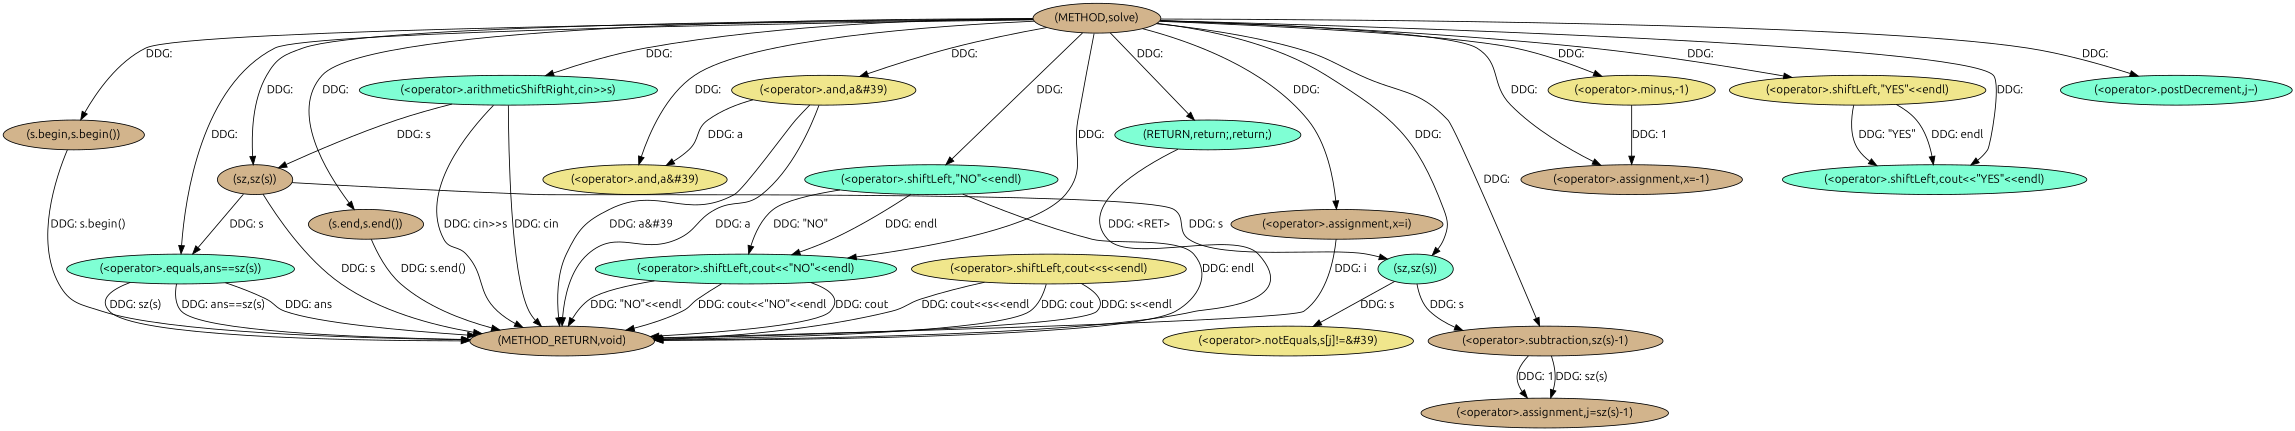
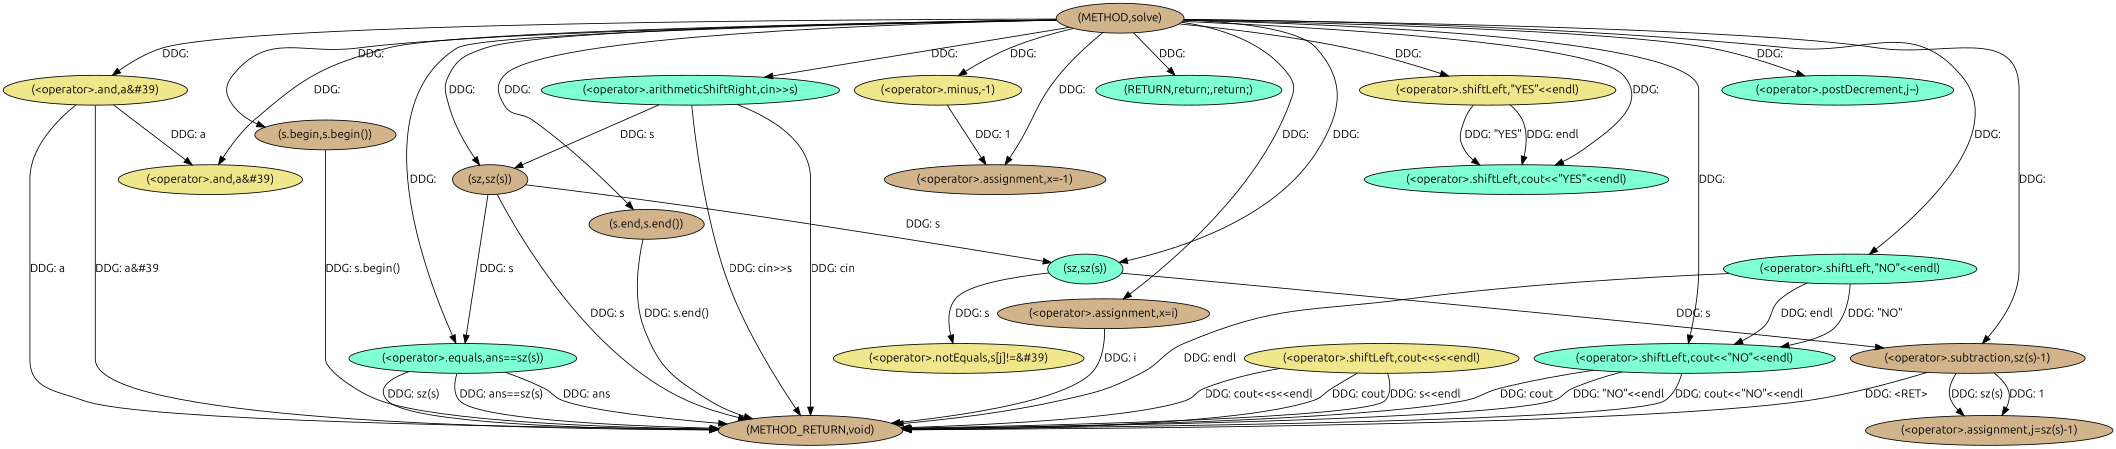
(1199, 311) -> (1600, 416)
